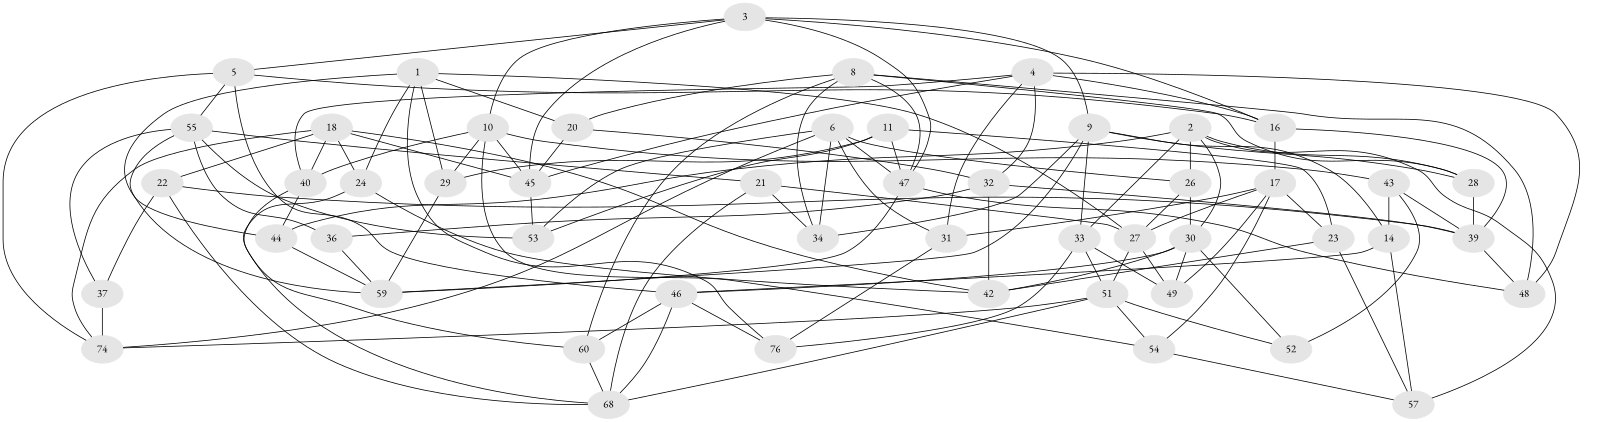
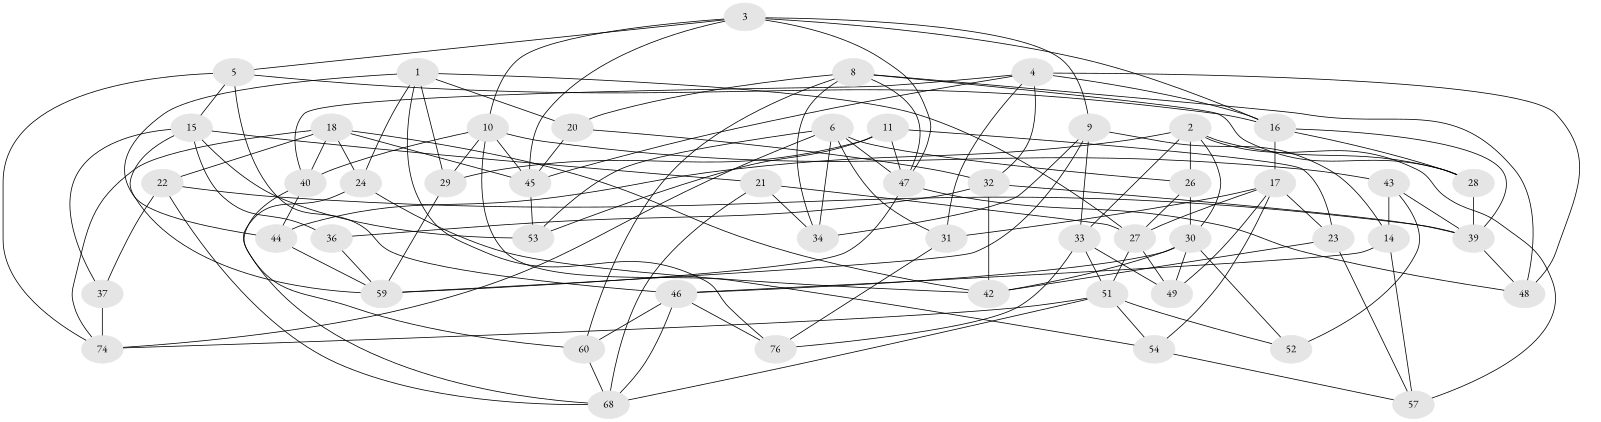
(192, 128) -> (192, 128)
(1282, 154) -> (1376, 151)
